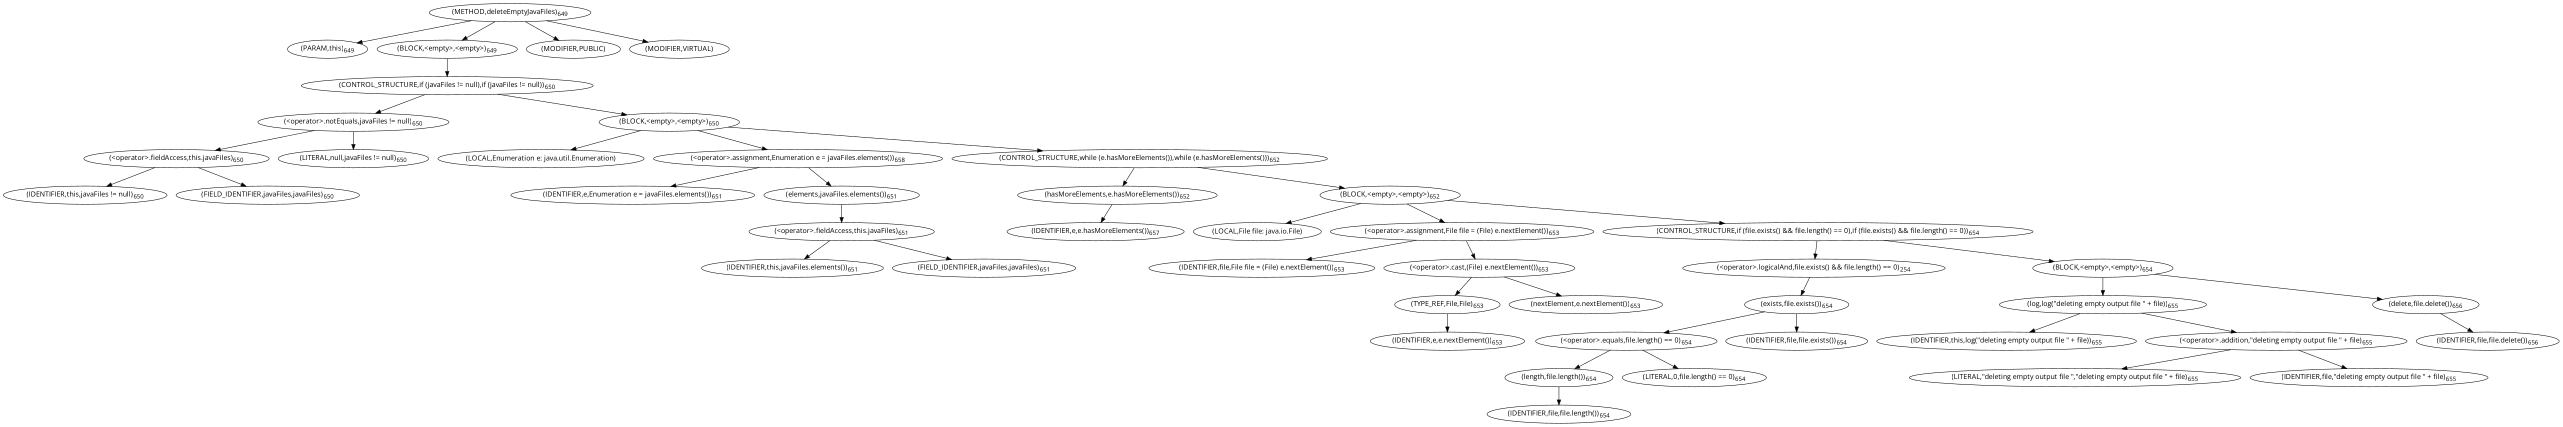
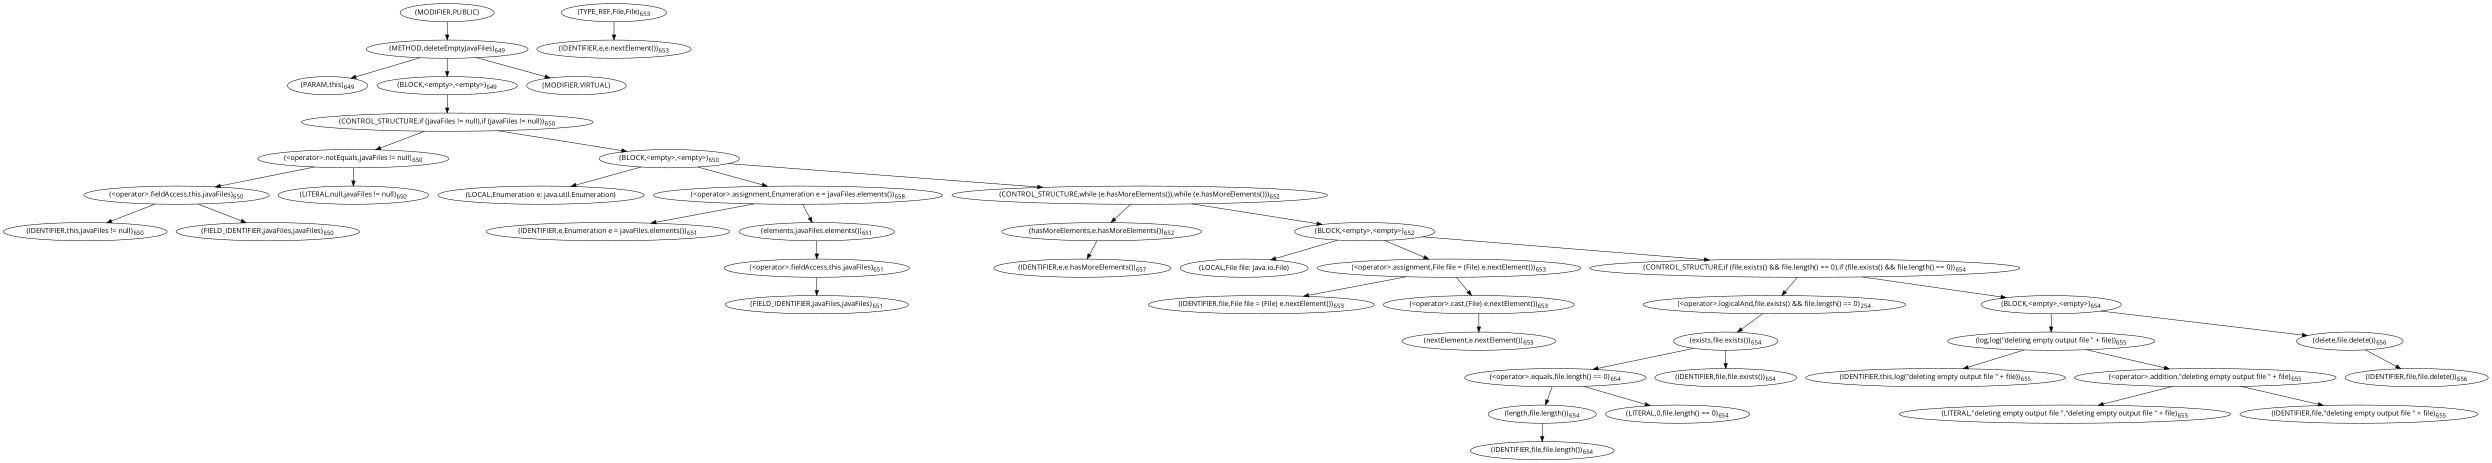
(540, 30) -> (447, 28)
(792, 268) -> none
(1465, 284) -> none
